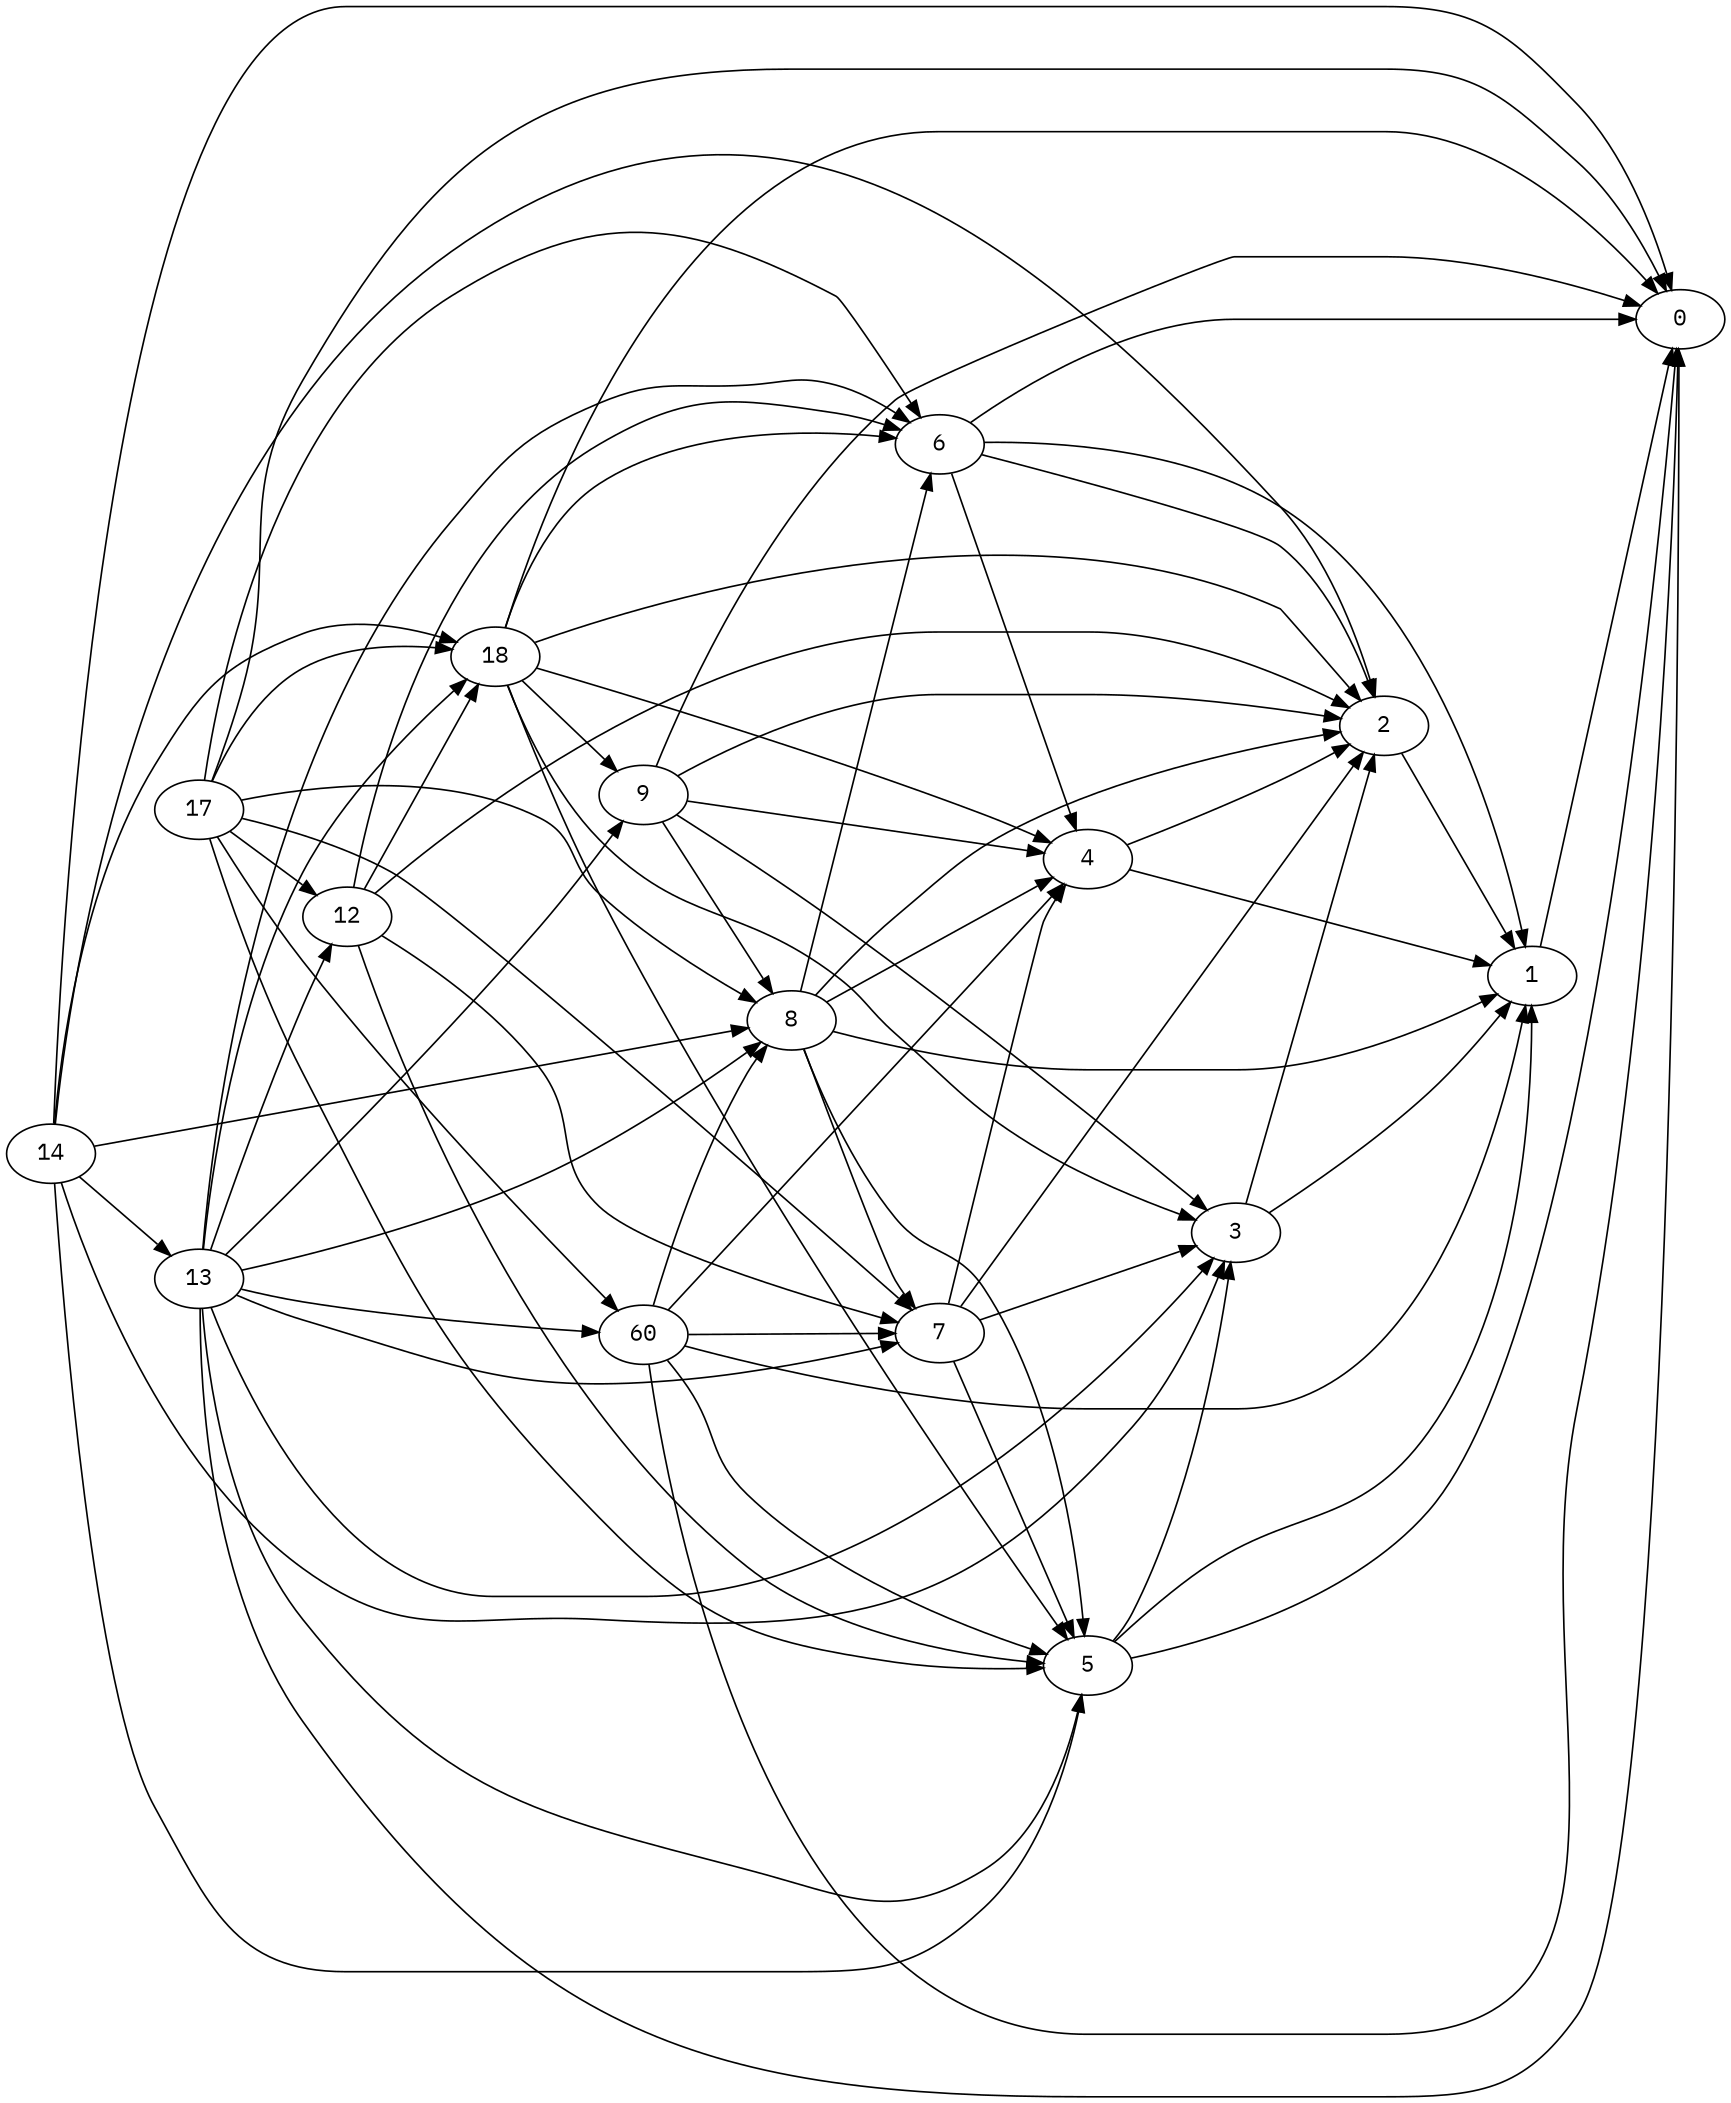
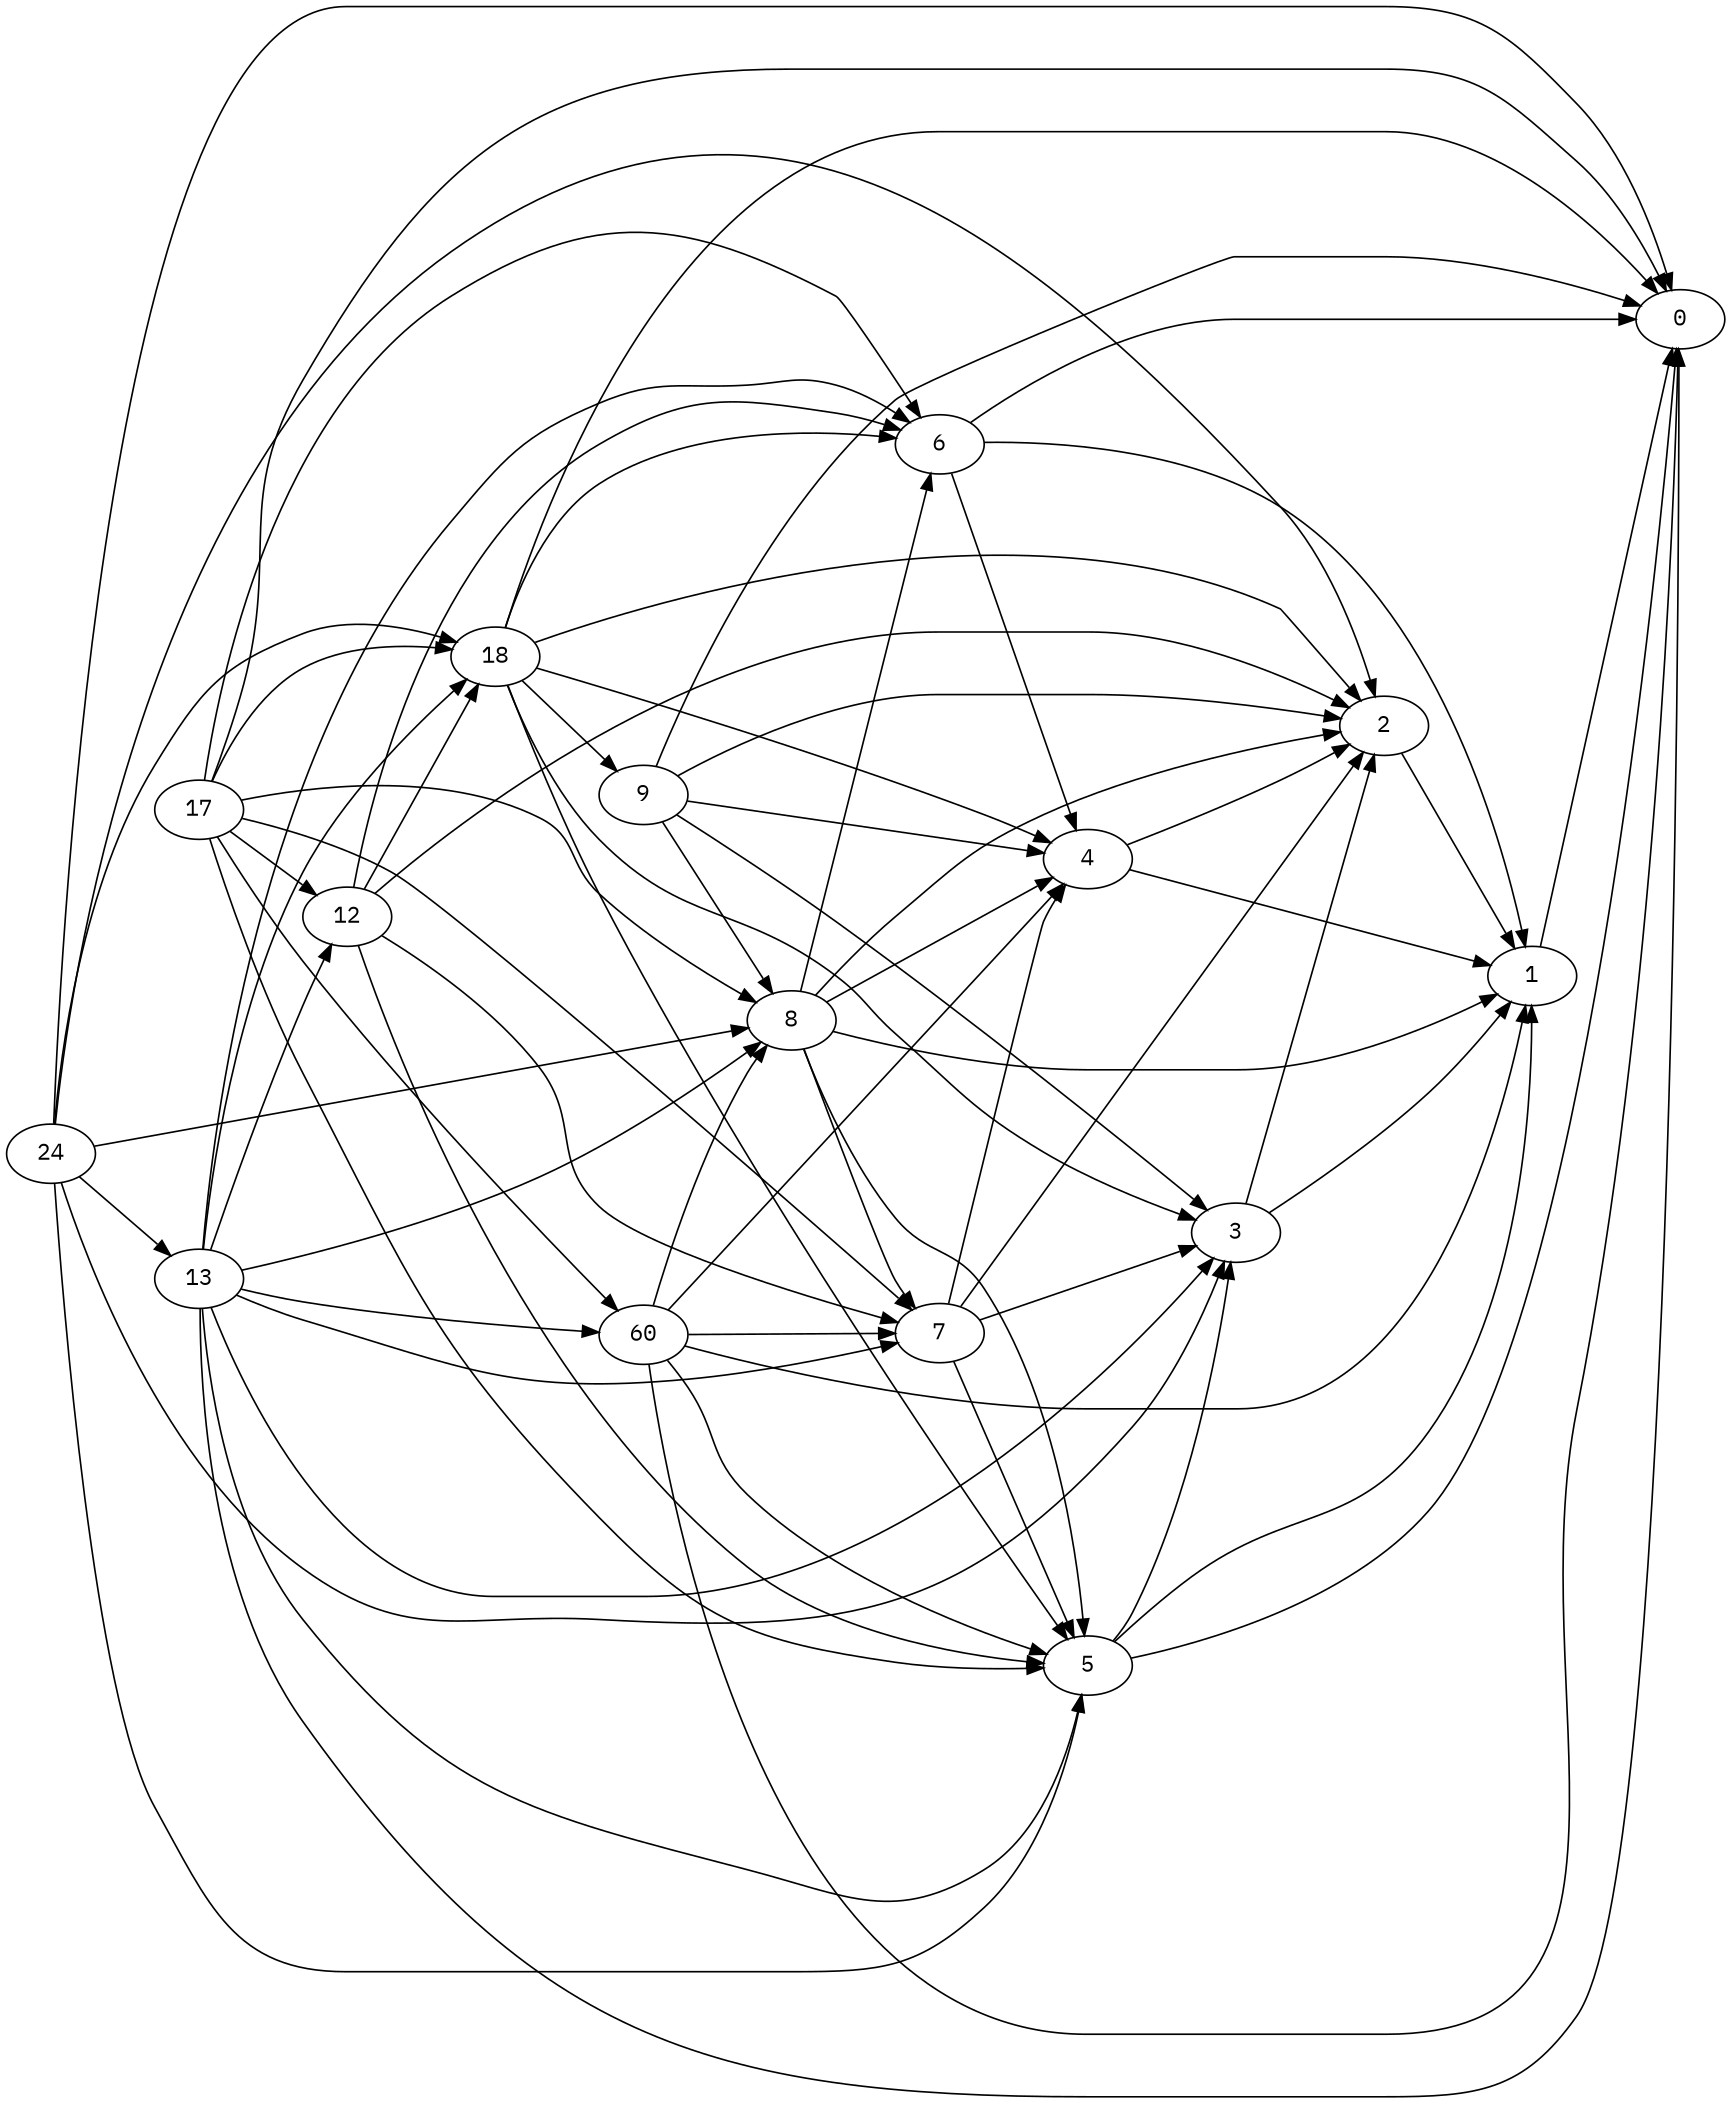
(1210, 519) -> none
(426, 1052) -> none
(51, 1154) -> (51, 1154)
